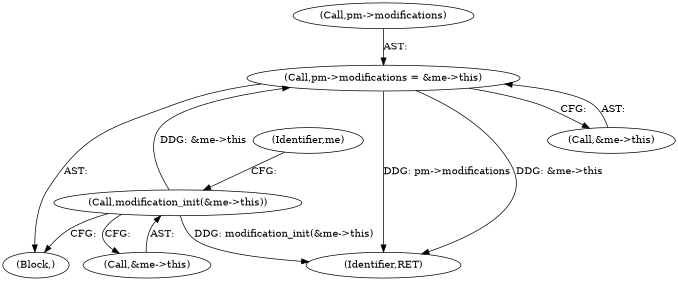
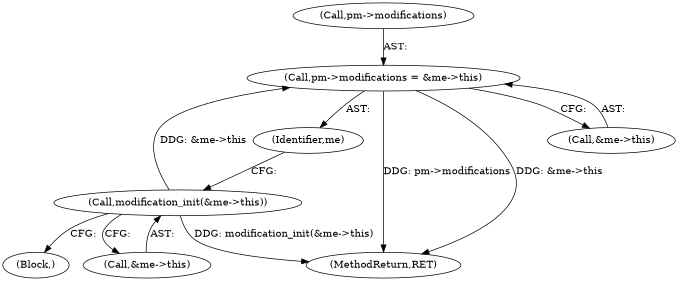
(116, 127) -> (344, 106)
(384, 265) -> (384, 265)
